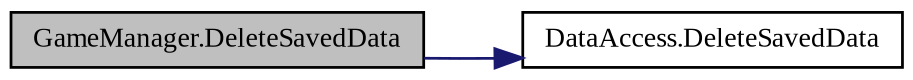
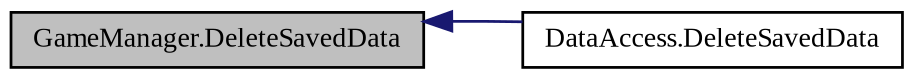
(459, 58) -> (487, 21)
